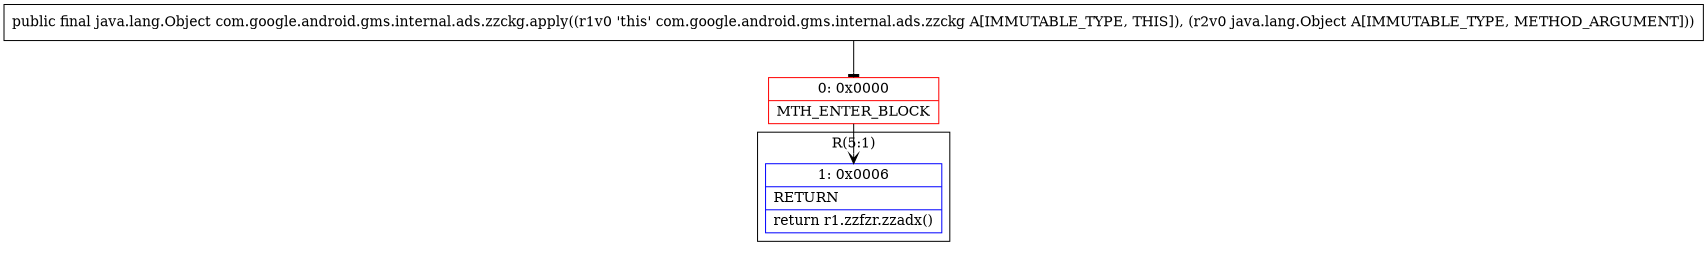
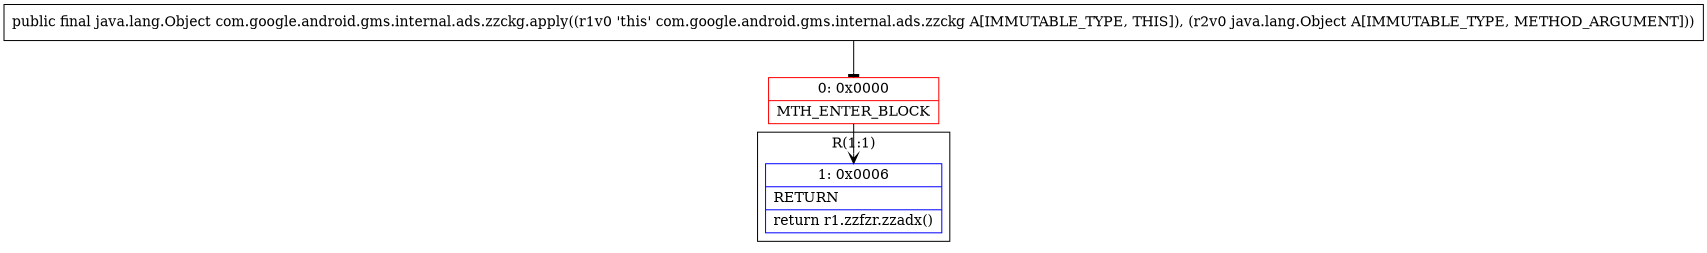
(854, 144) -> (854, 144)
